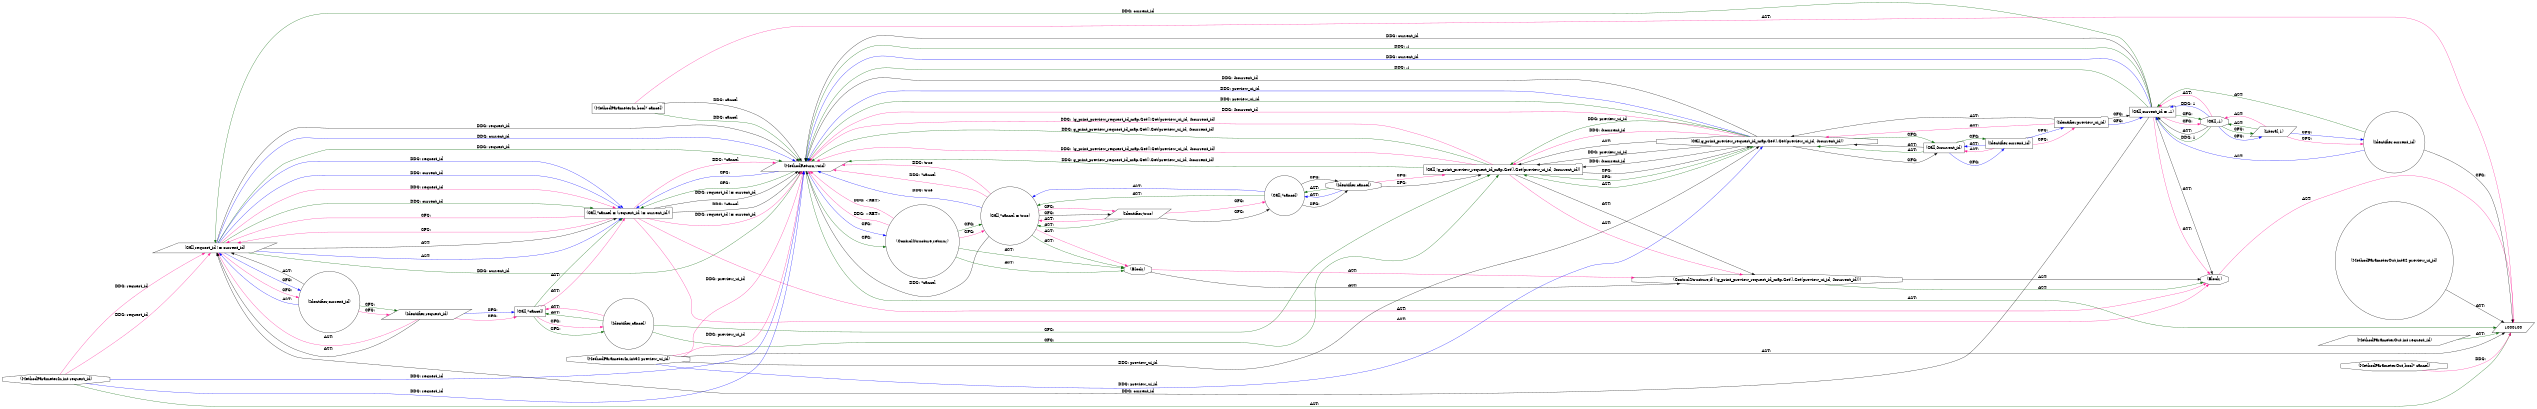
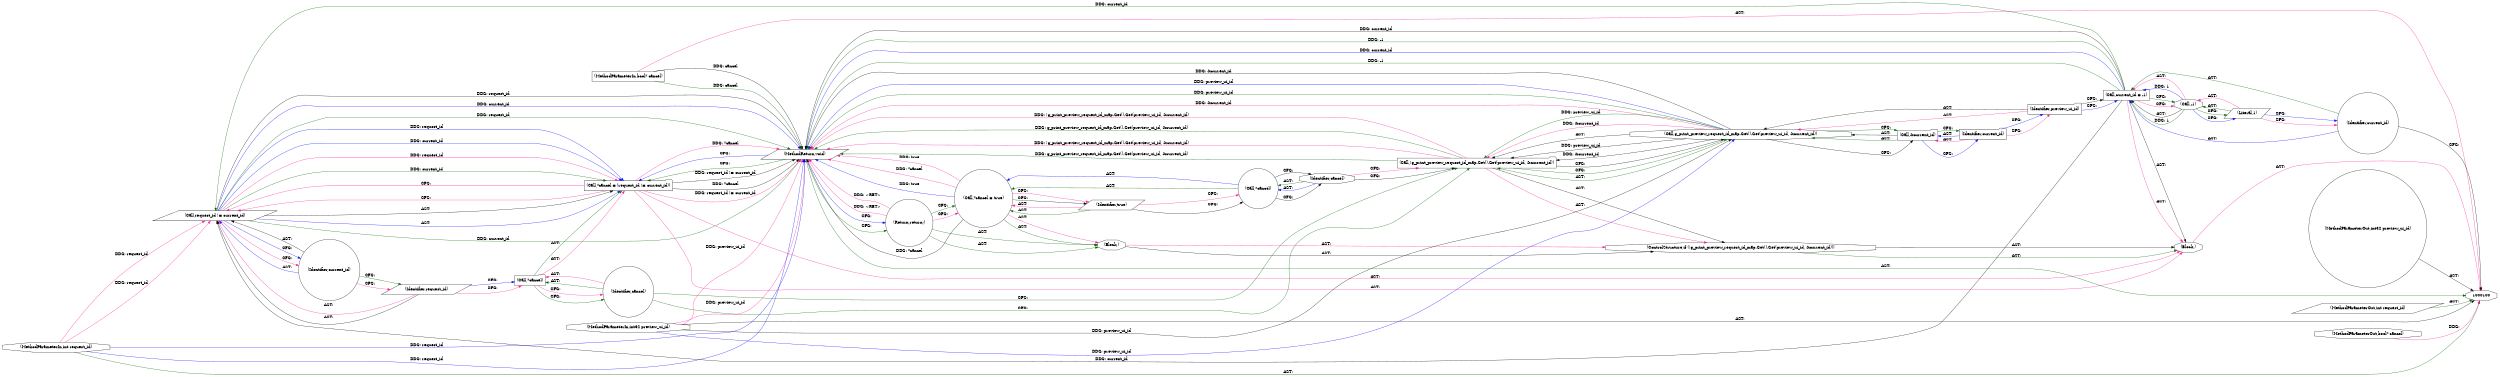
(922, 242) -> (909, 223)
(2513, 328) -> (2481, 296)
